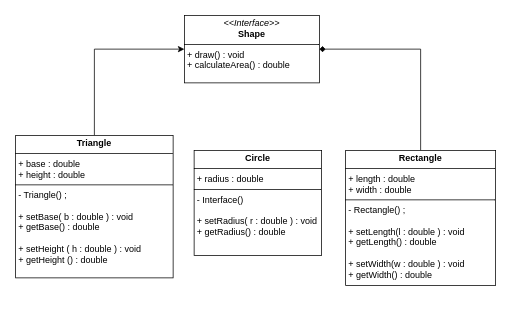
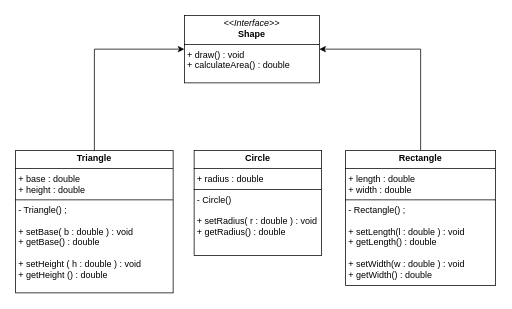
(326, 49) -> (326, 49)
(258, 183) -> (258, 183)
(94, 207) -> (94, 222)
